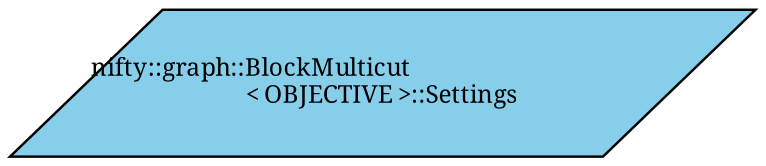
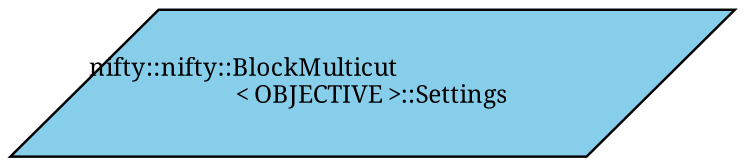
(383, 83) -> (373, 83)
